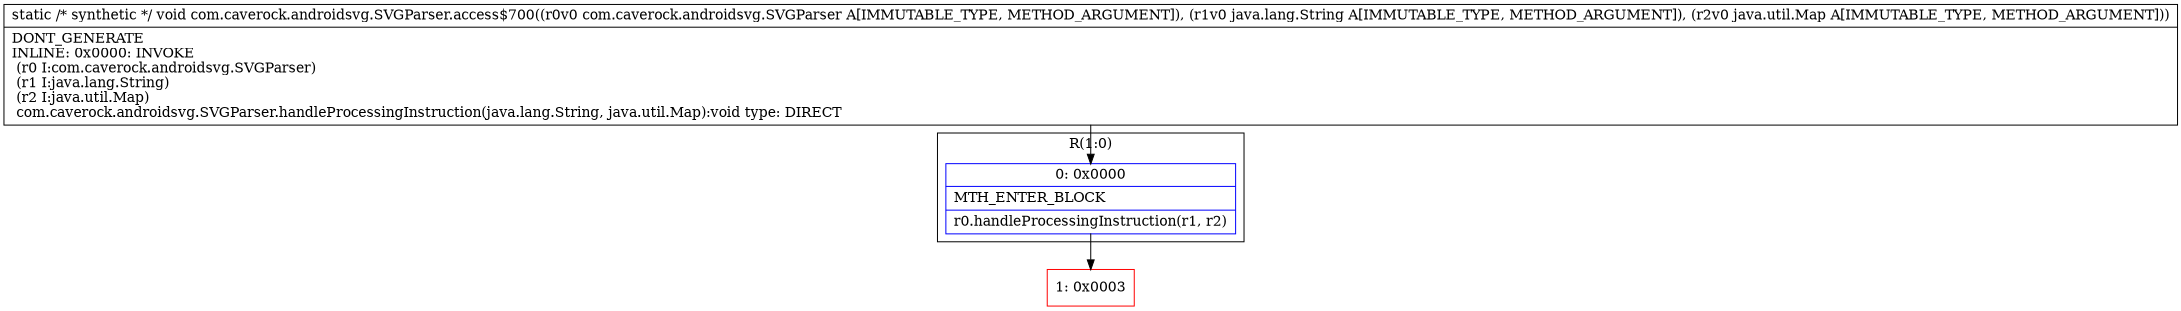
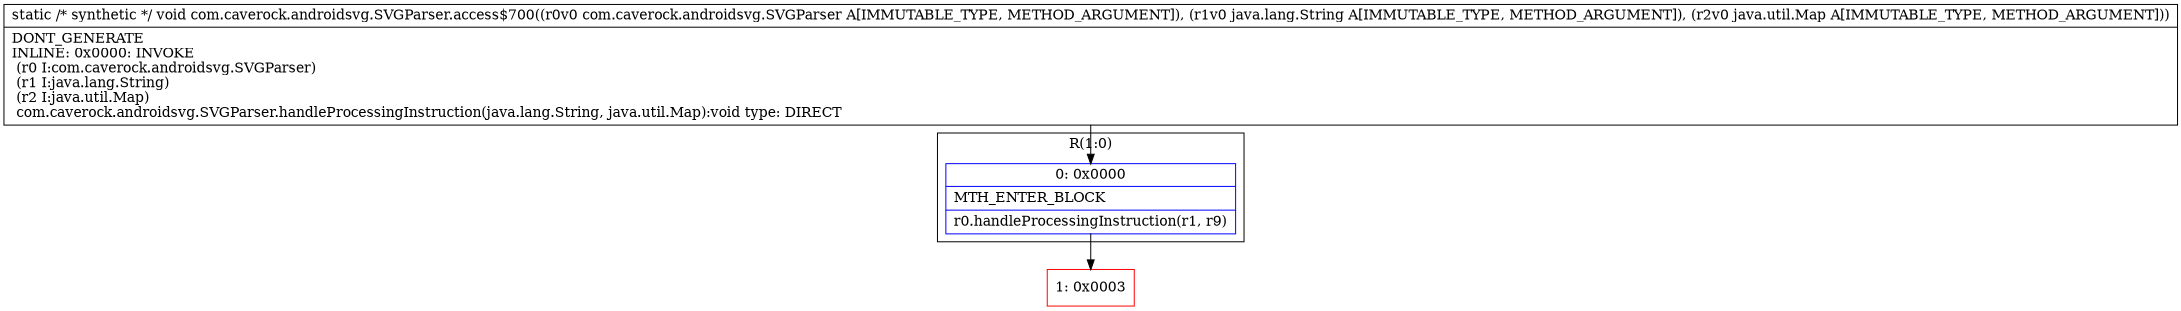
(1091, 222) -> (1091, 222)
